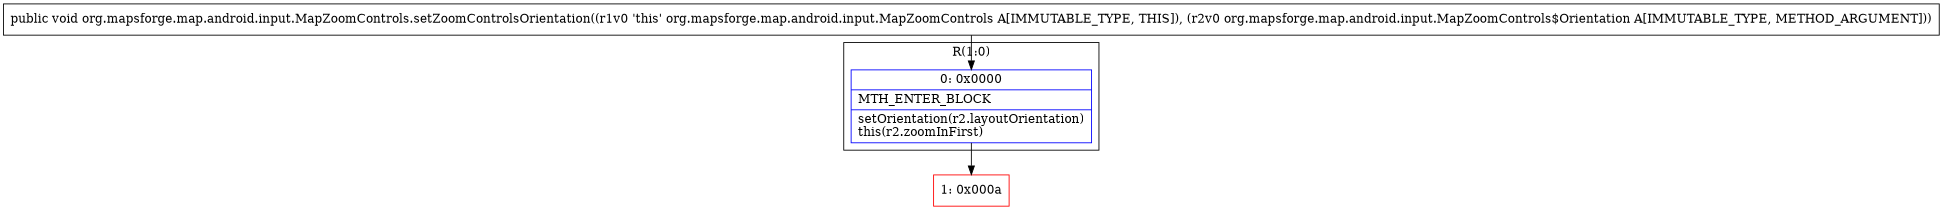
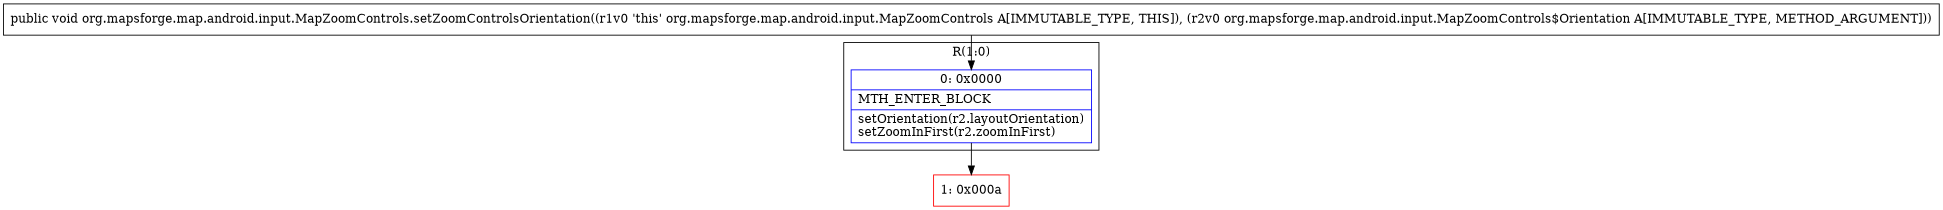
(921, 132) -> (957, 132)
